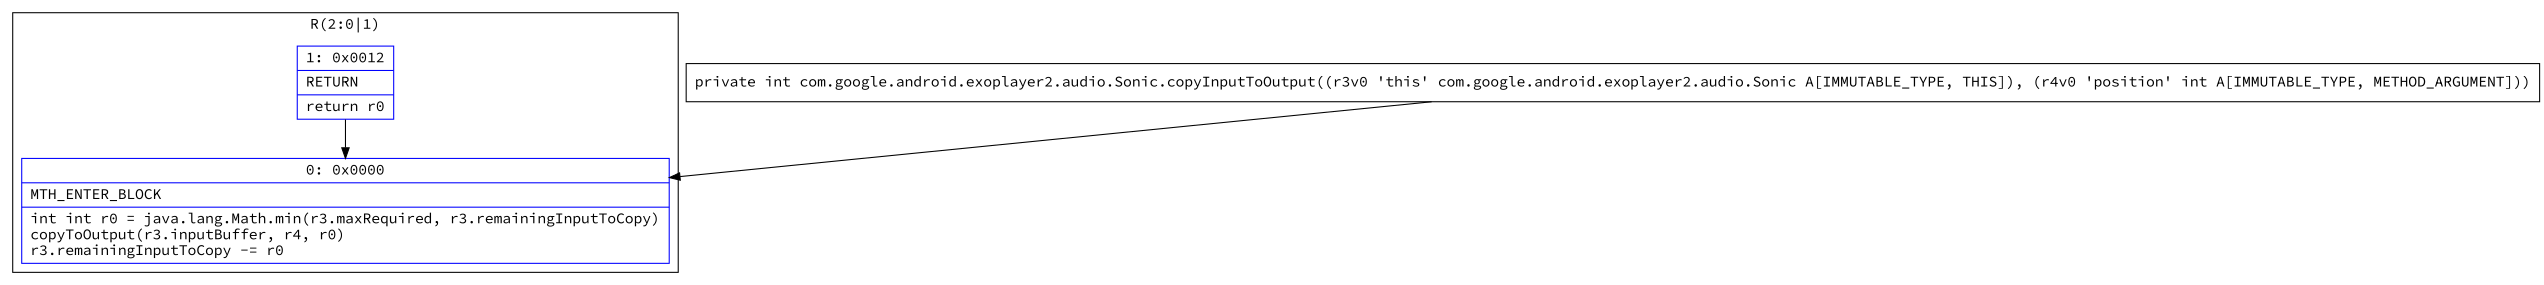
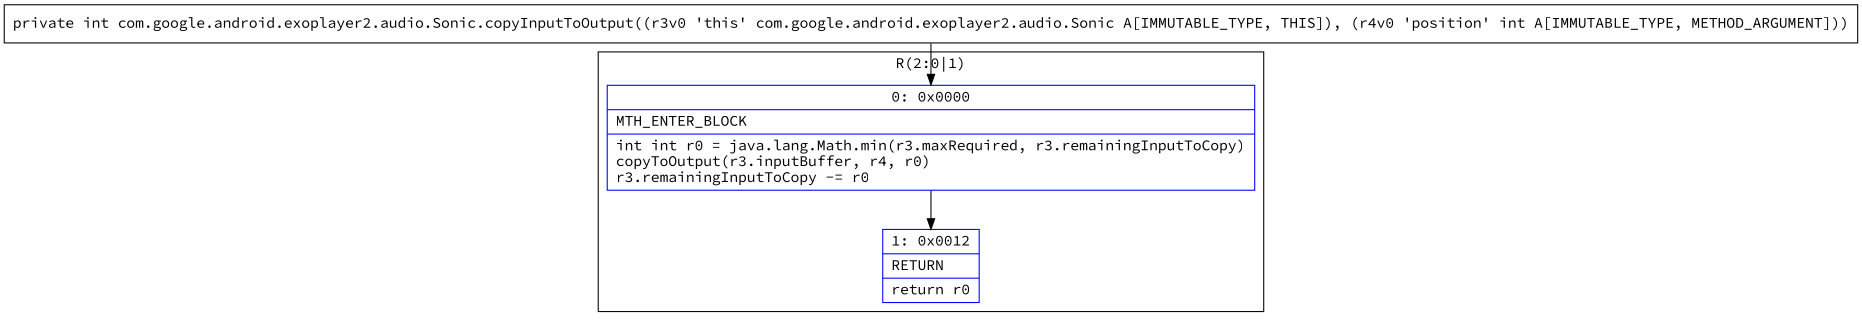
(345, 134) -> (931, 205)
